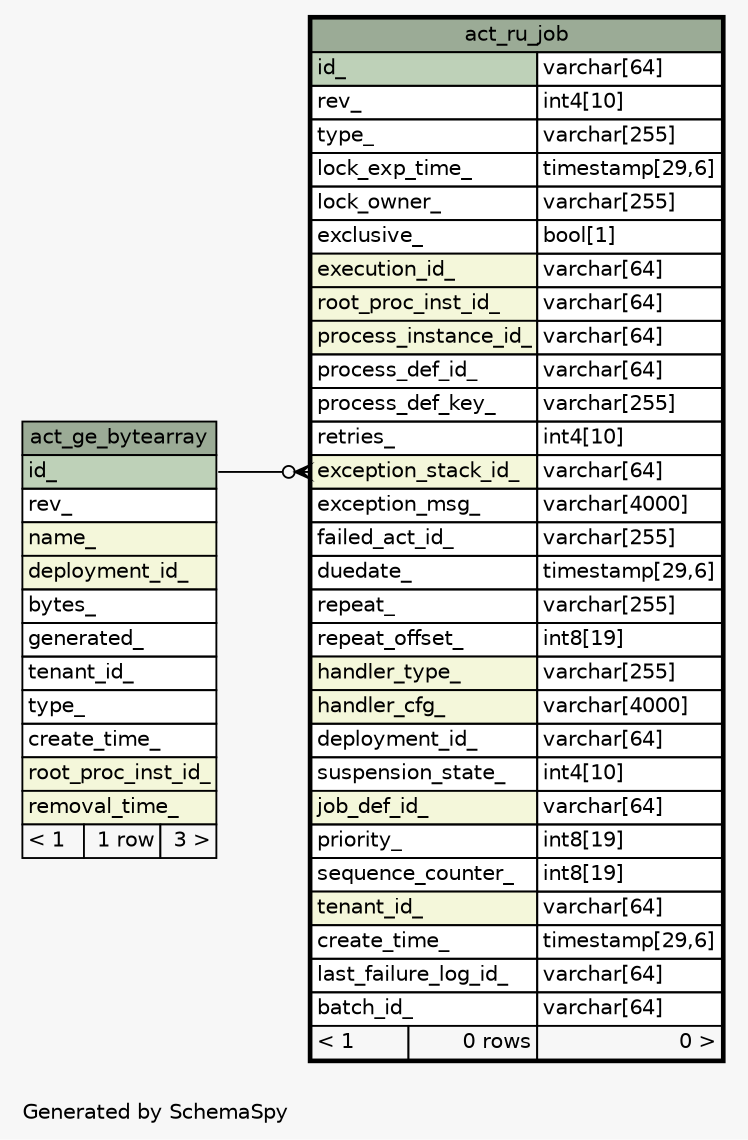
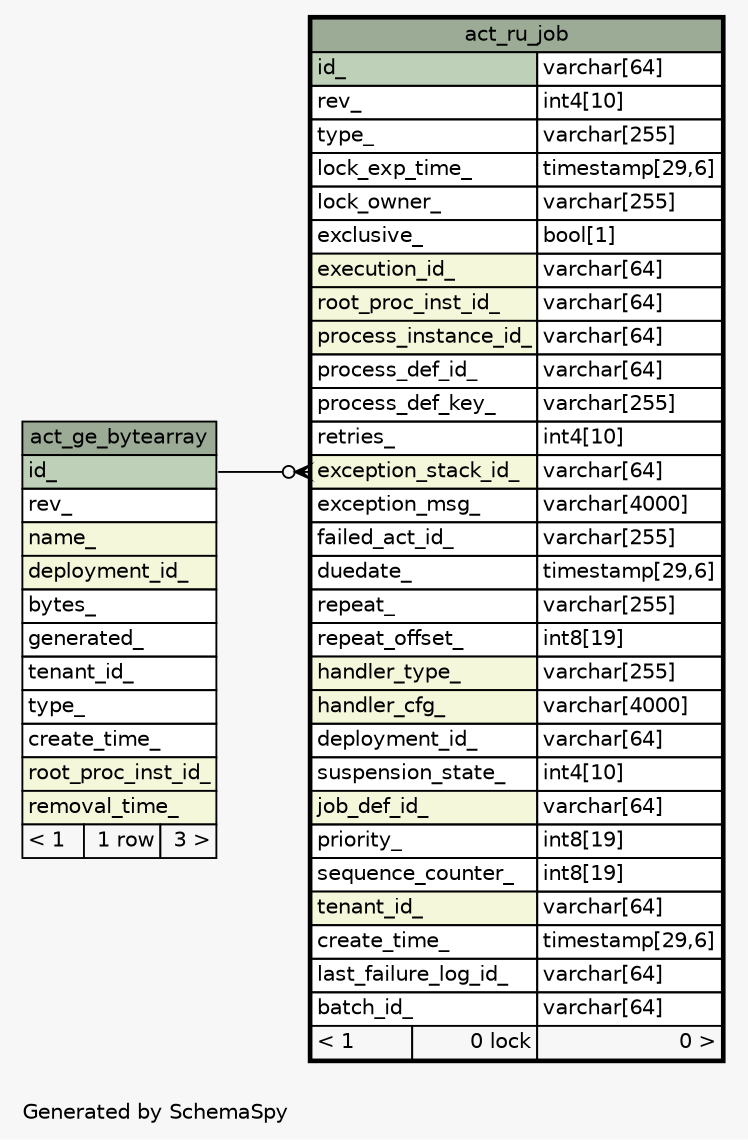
(497, 1042) -> (501, 1042)
